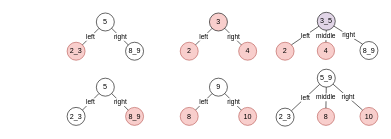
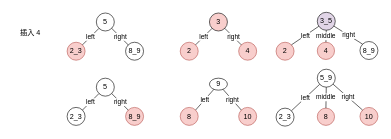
none -> (30, 33)
(219, 87) -> (219, 84)
